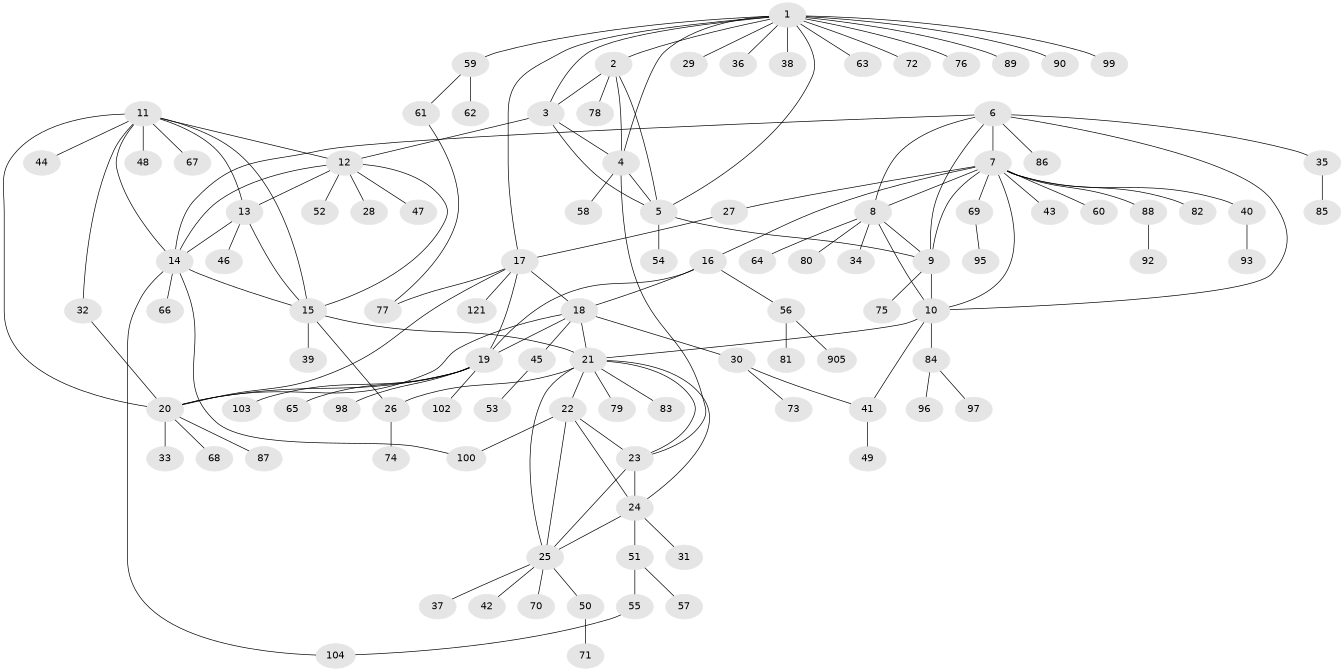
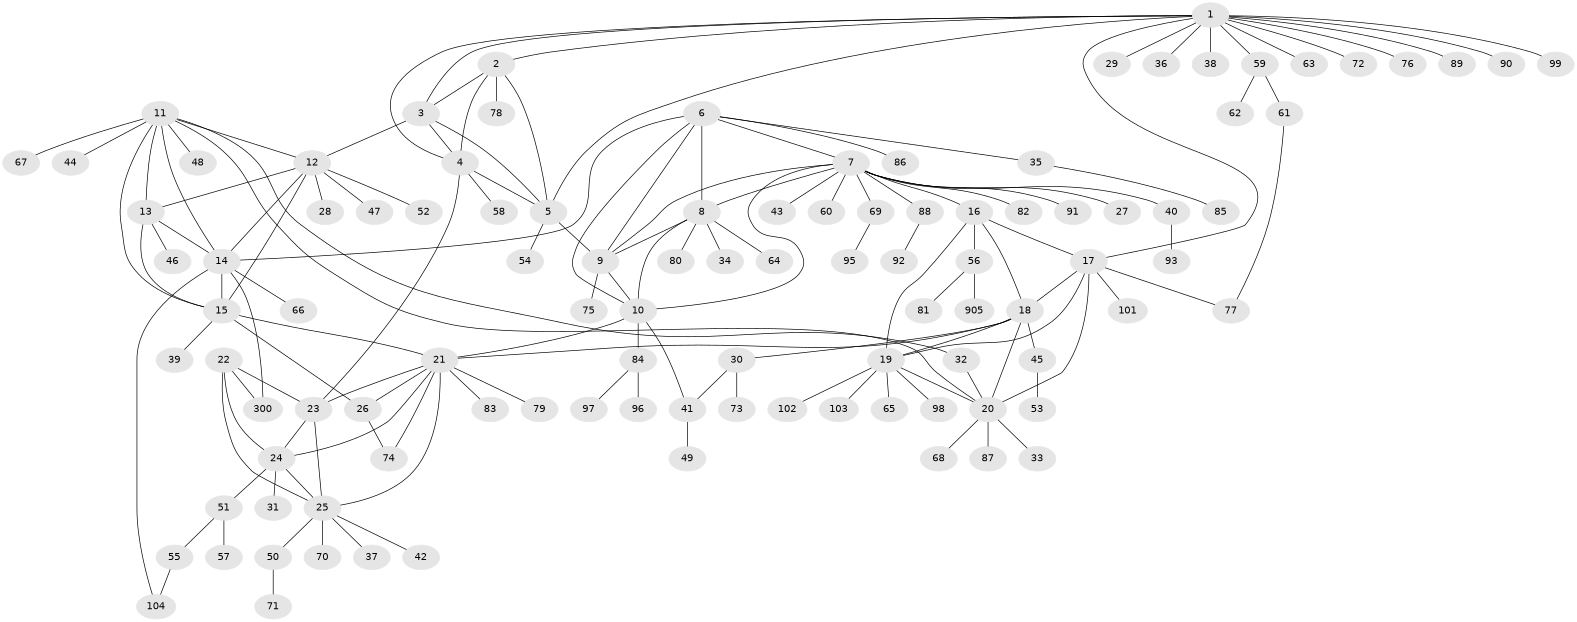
none -> (1073, 212)
(621, 239) -> (1031, 238)
(477, 311) -> (1128, 311)
(578, 385) -> (416, 410)
(466, 459) -> (263, 409)
